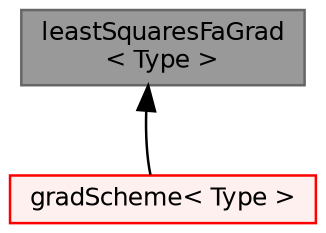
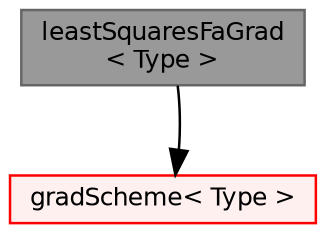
(147, 143) -> (180, 117)
